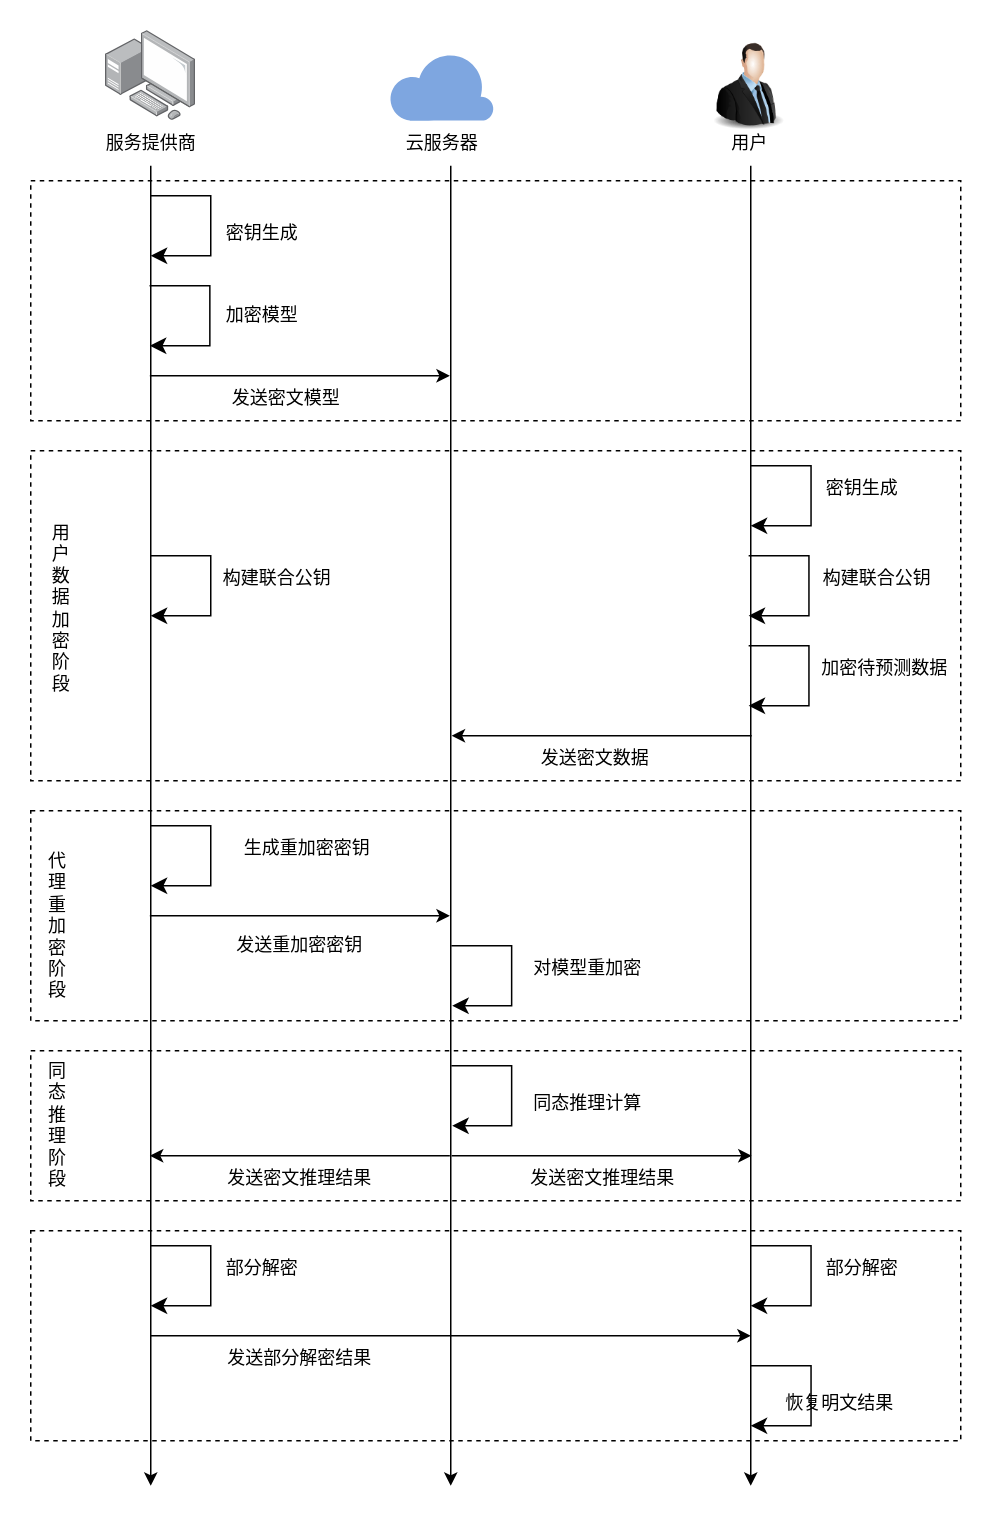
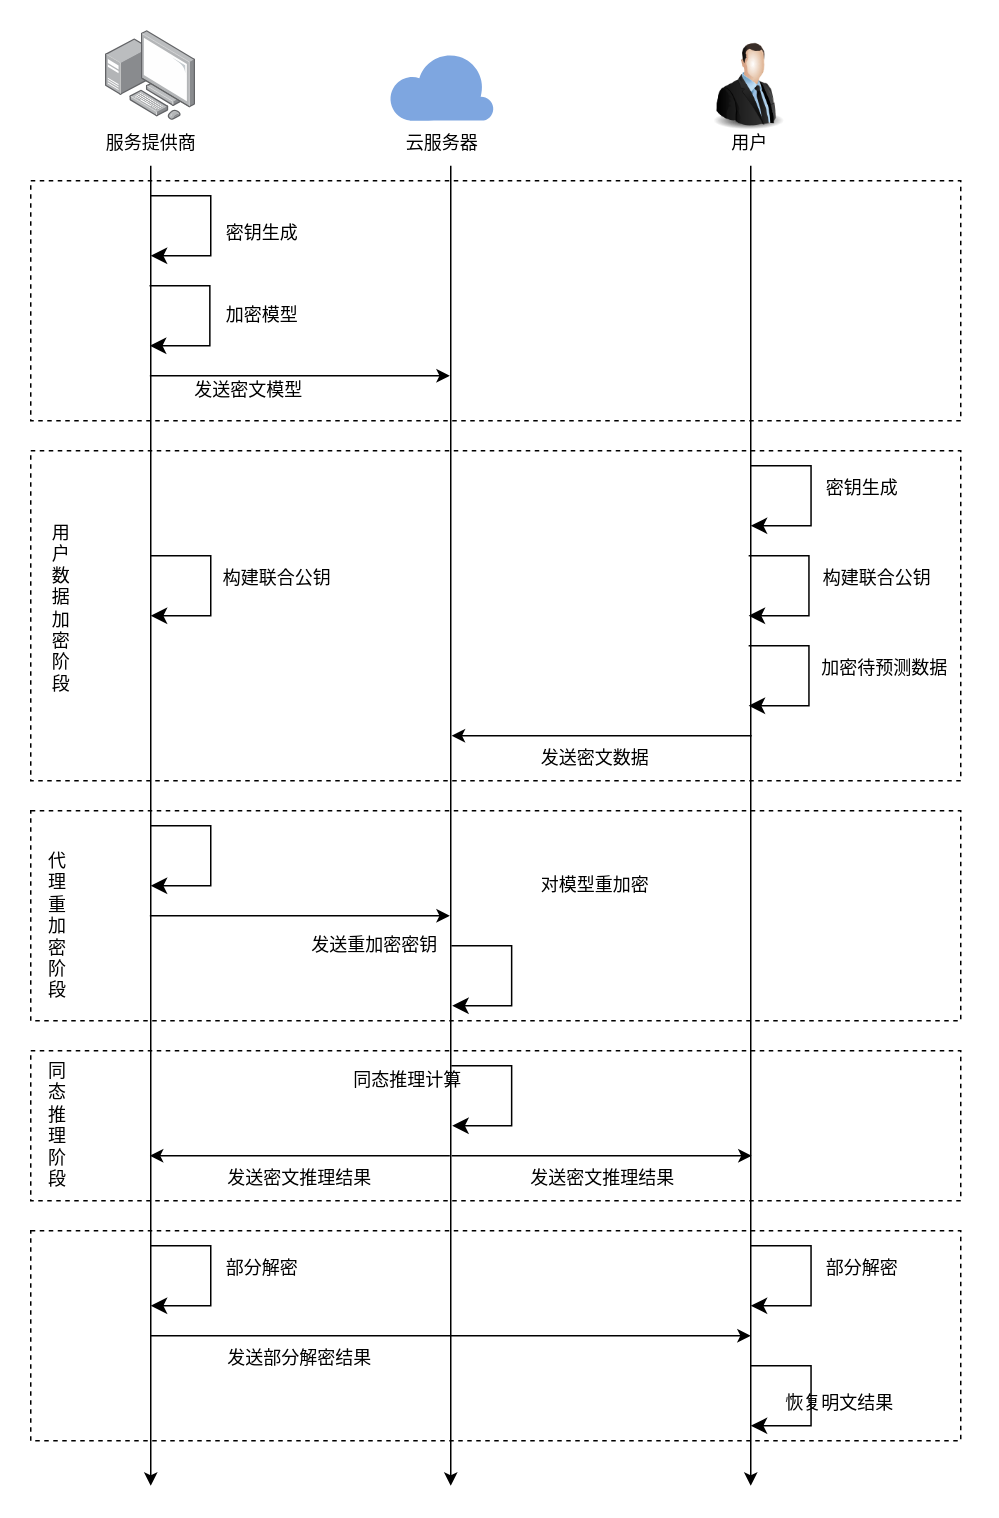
(286, 398) -> (248, 391)
(306, 848) -> none
(300, 946) -> (375, 946)
(587, 968) -> (594, 886)
(587, 1103) -> (407, 1081)
